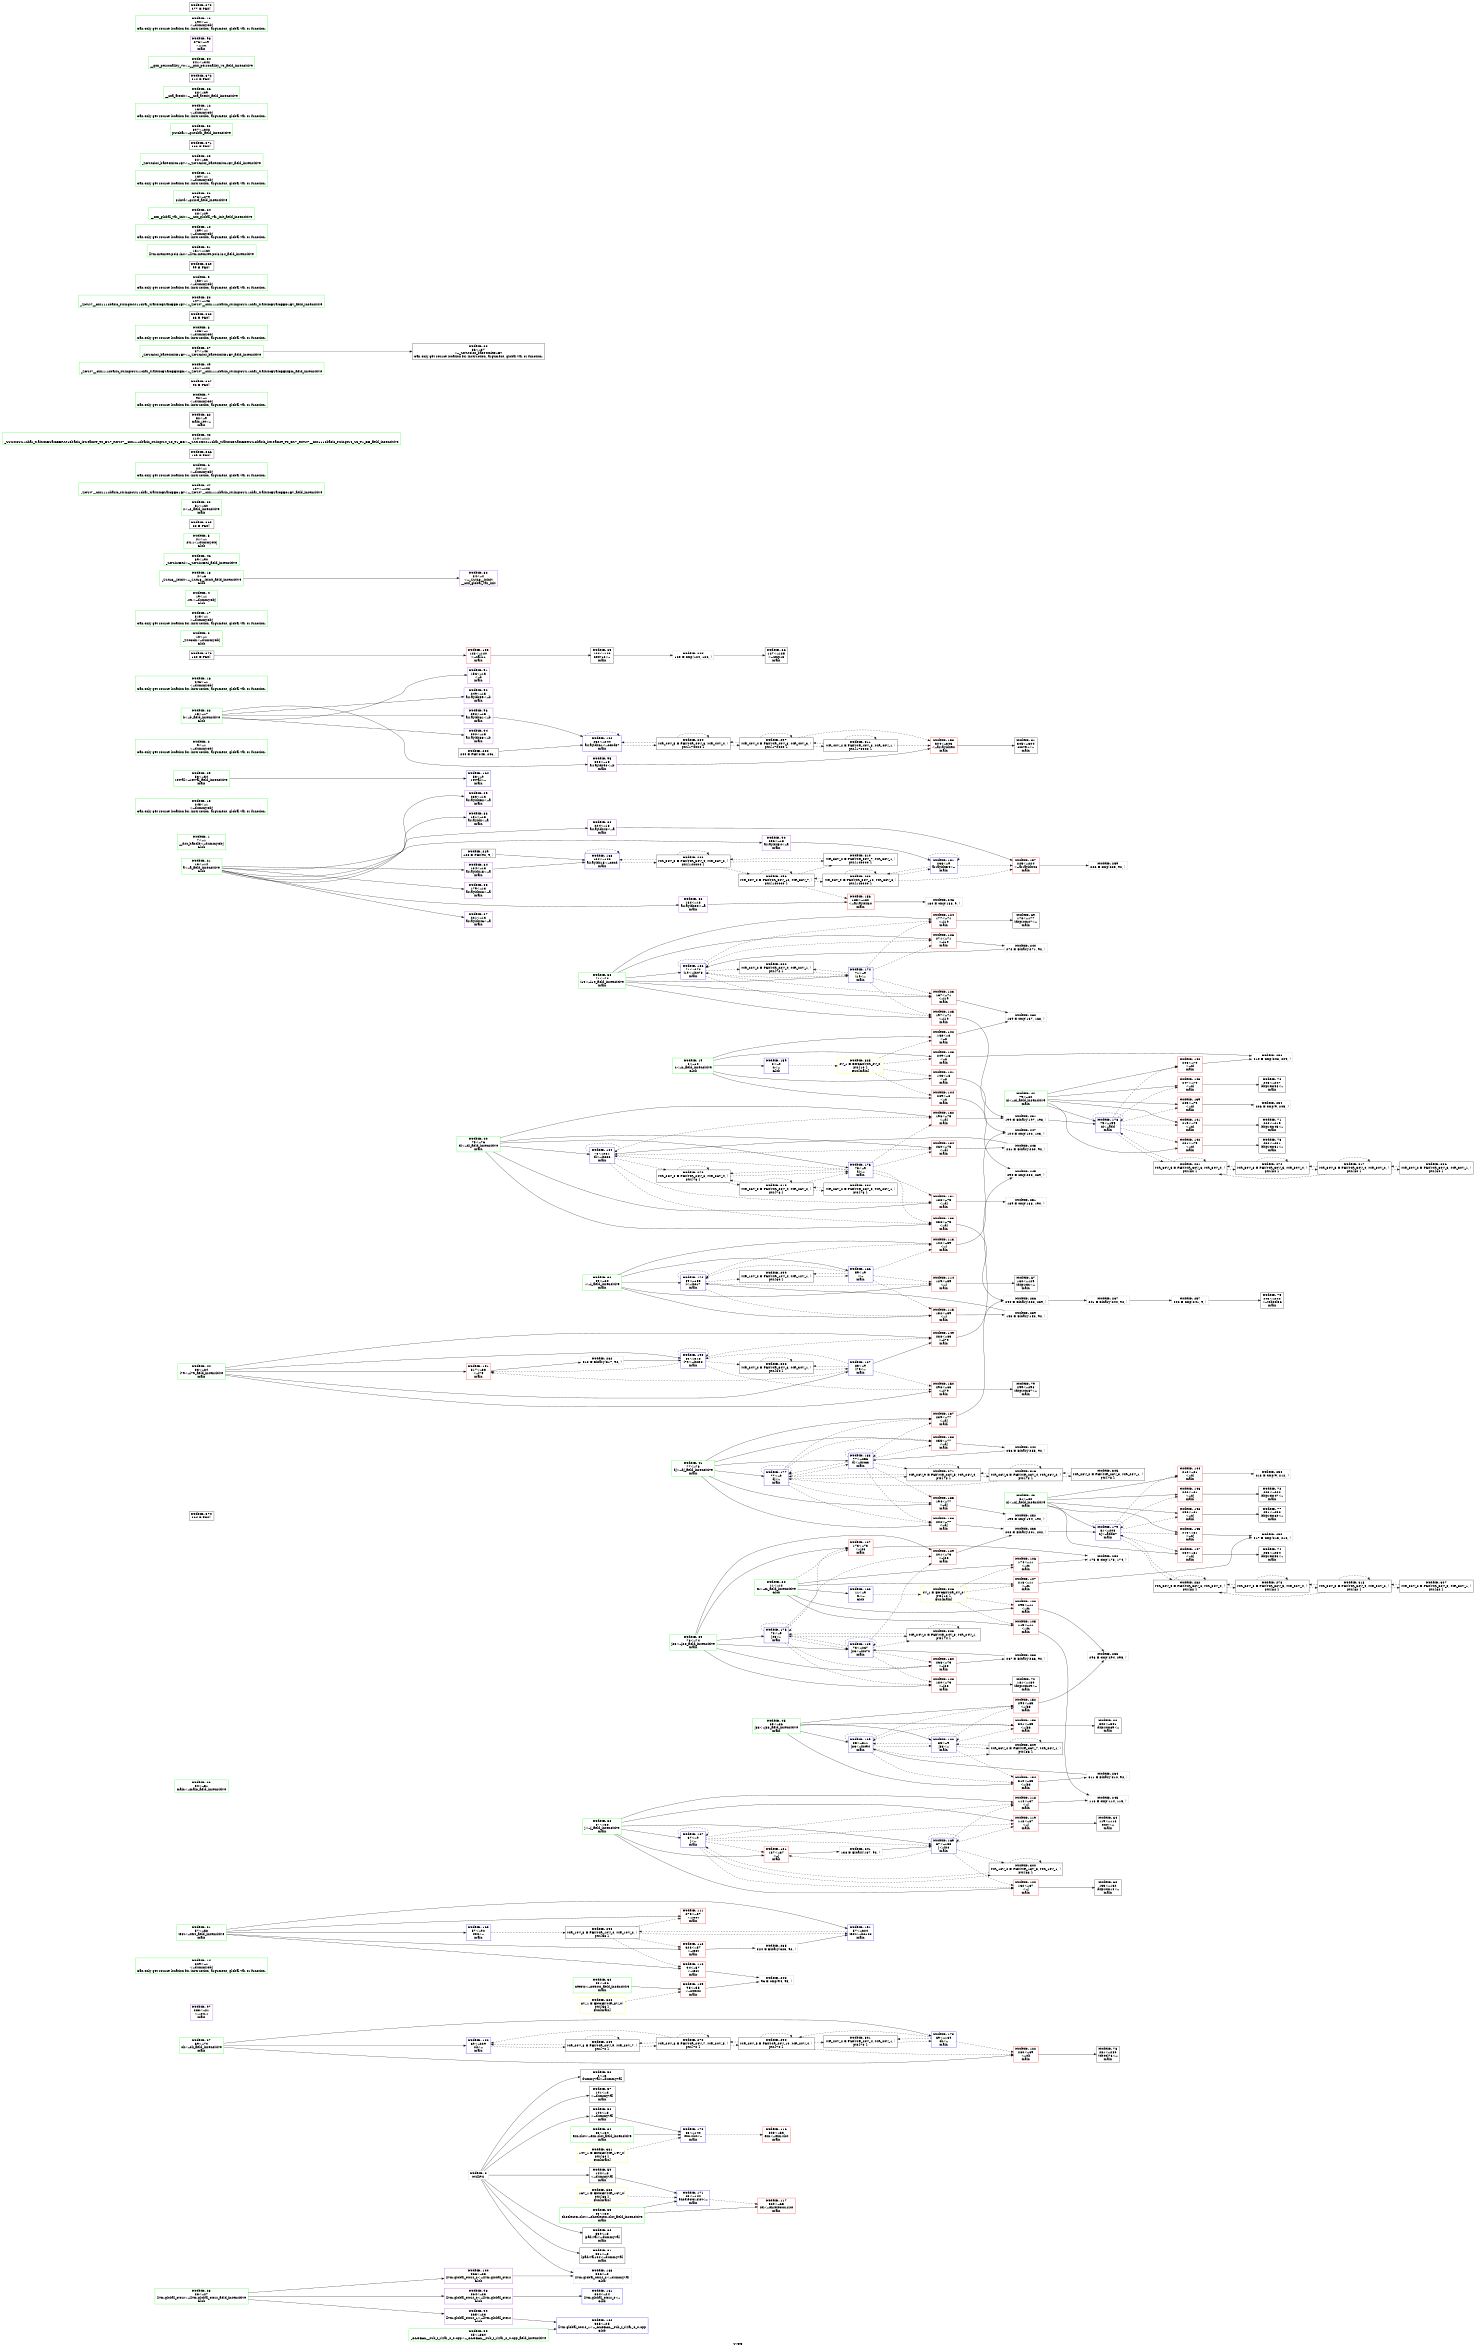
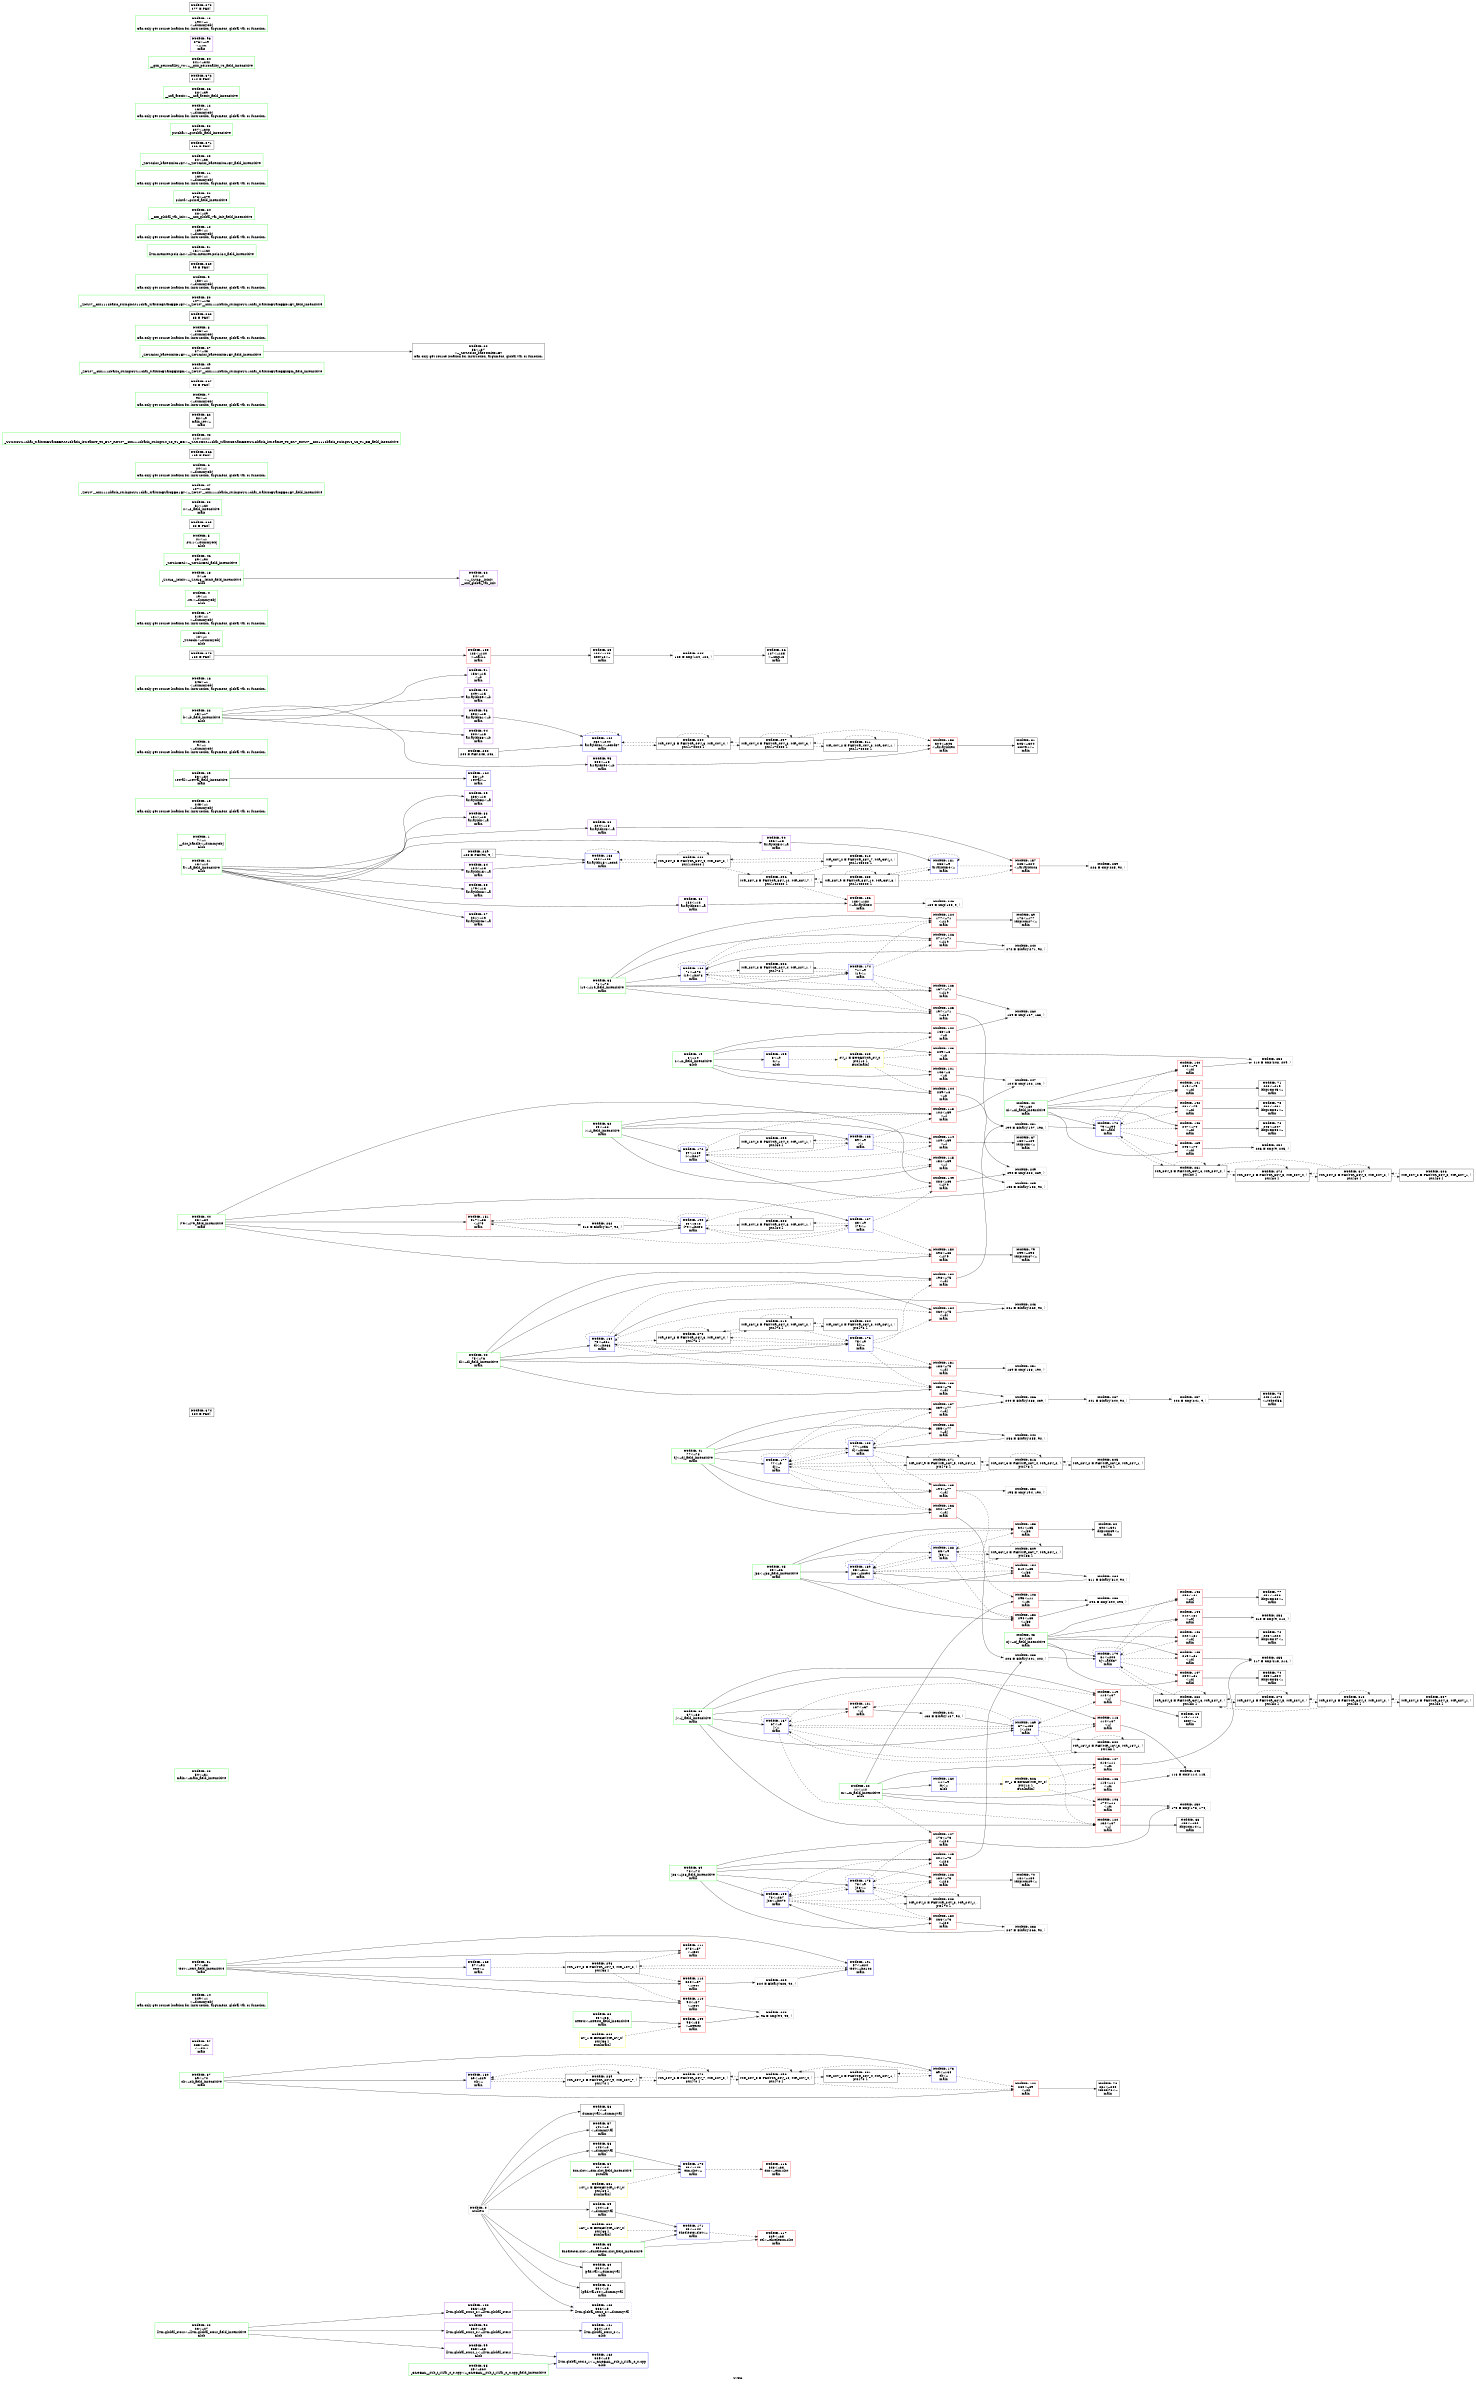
(901, 1354) -> (903, 1209)
(989, 1601) -> (987, 1537)
none -> (902, 1725)
(602, 2140) -> (602, 2174)
